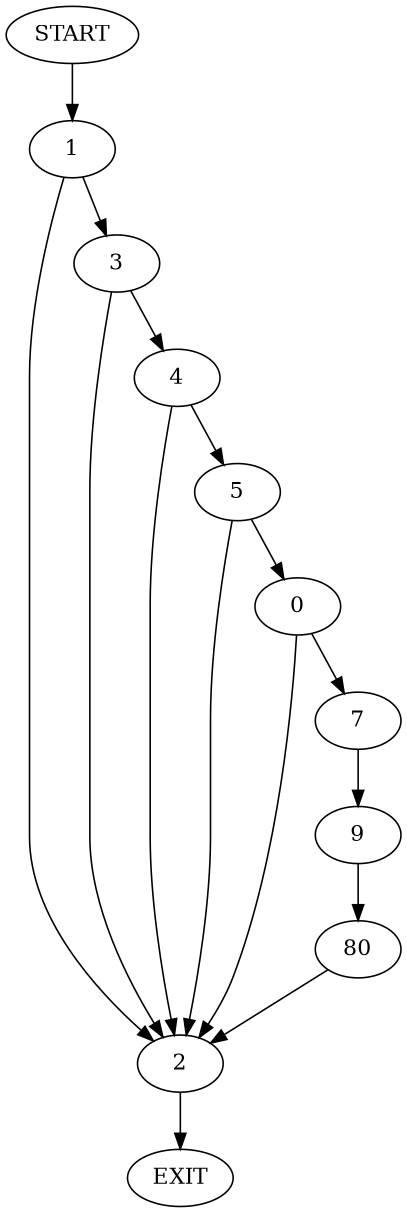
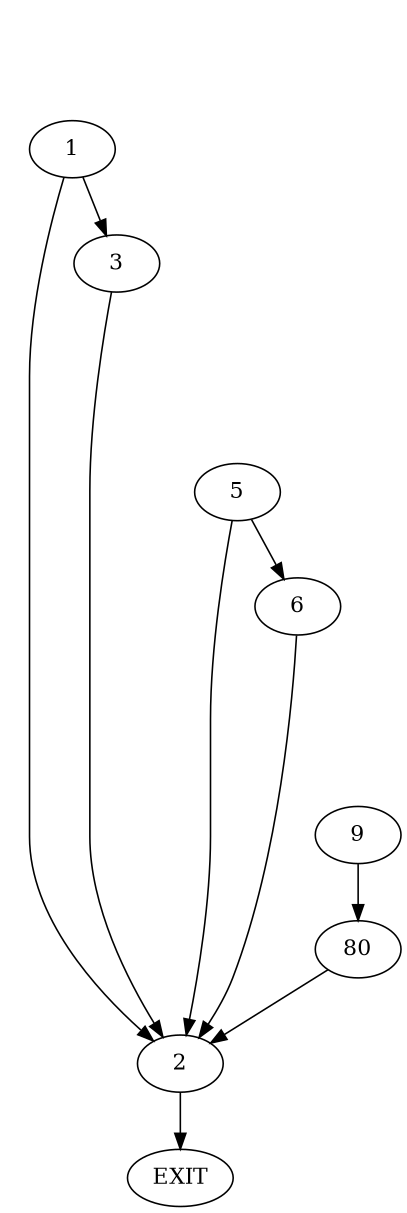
(72, 35) -> none
(177, 378) -> none
(298, 606) -> (298, 606)
(358, 721) -> none
